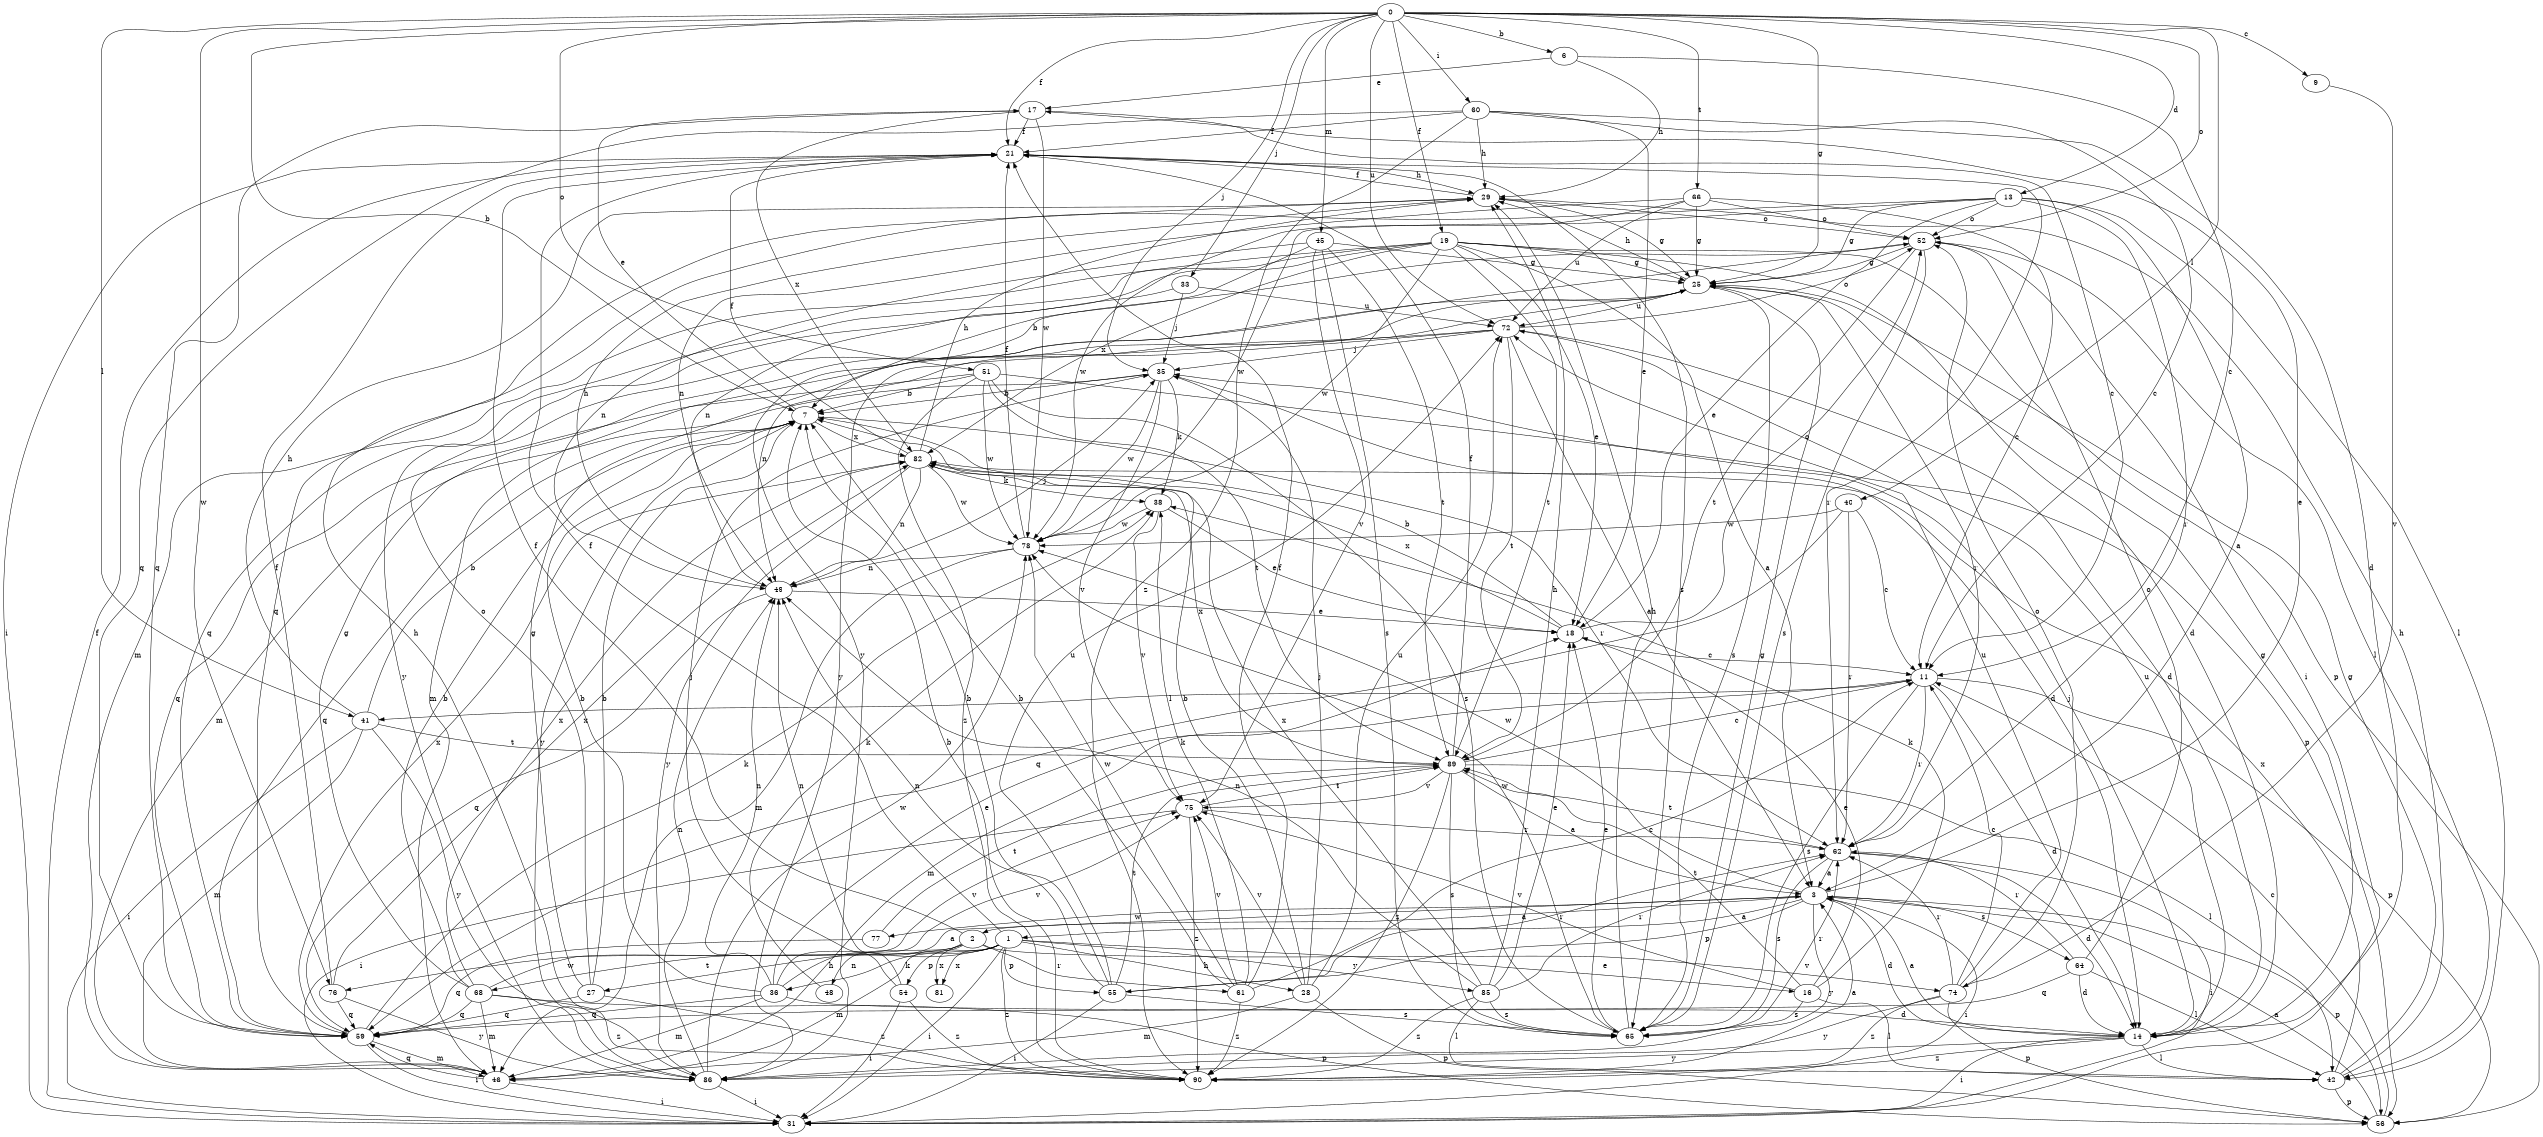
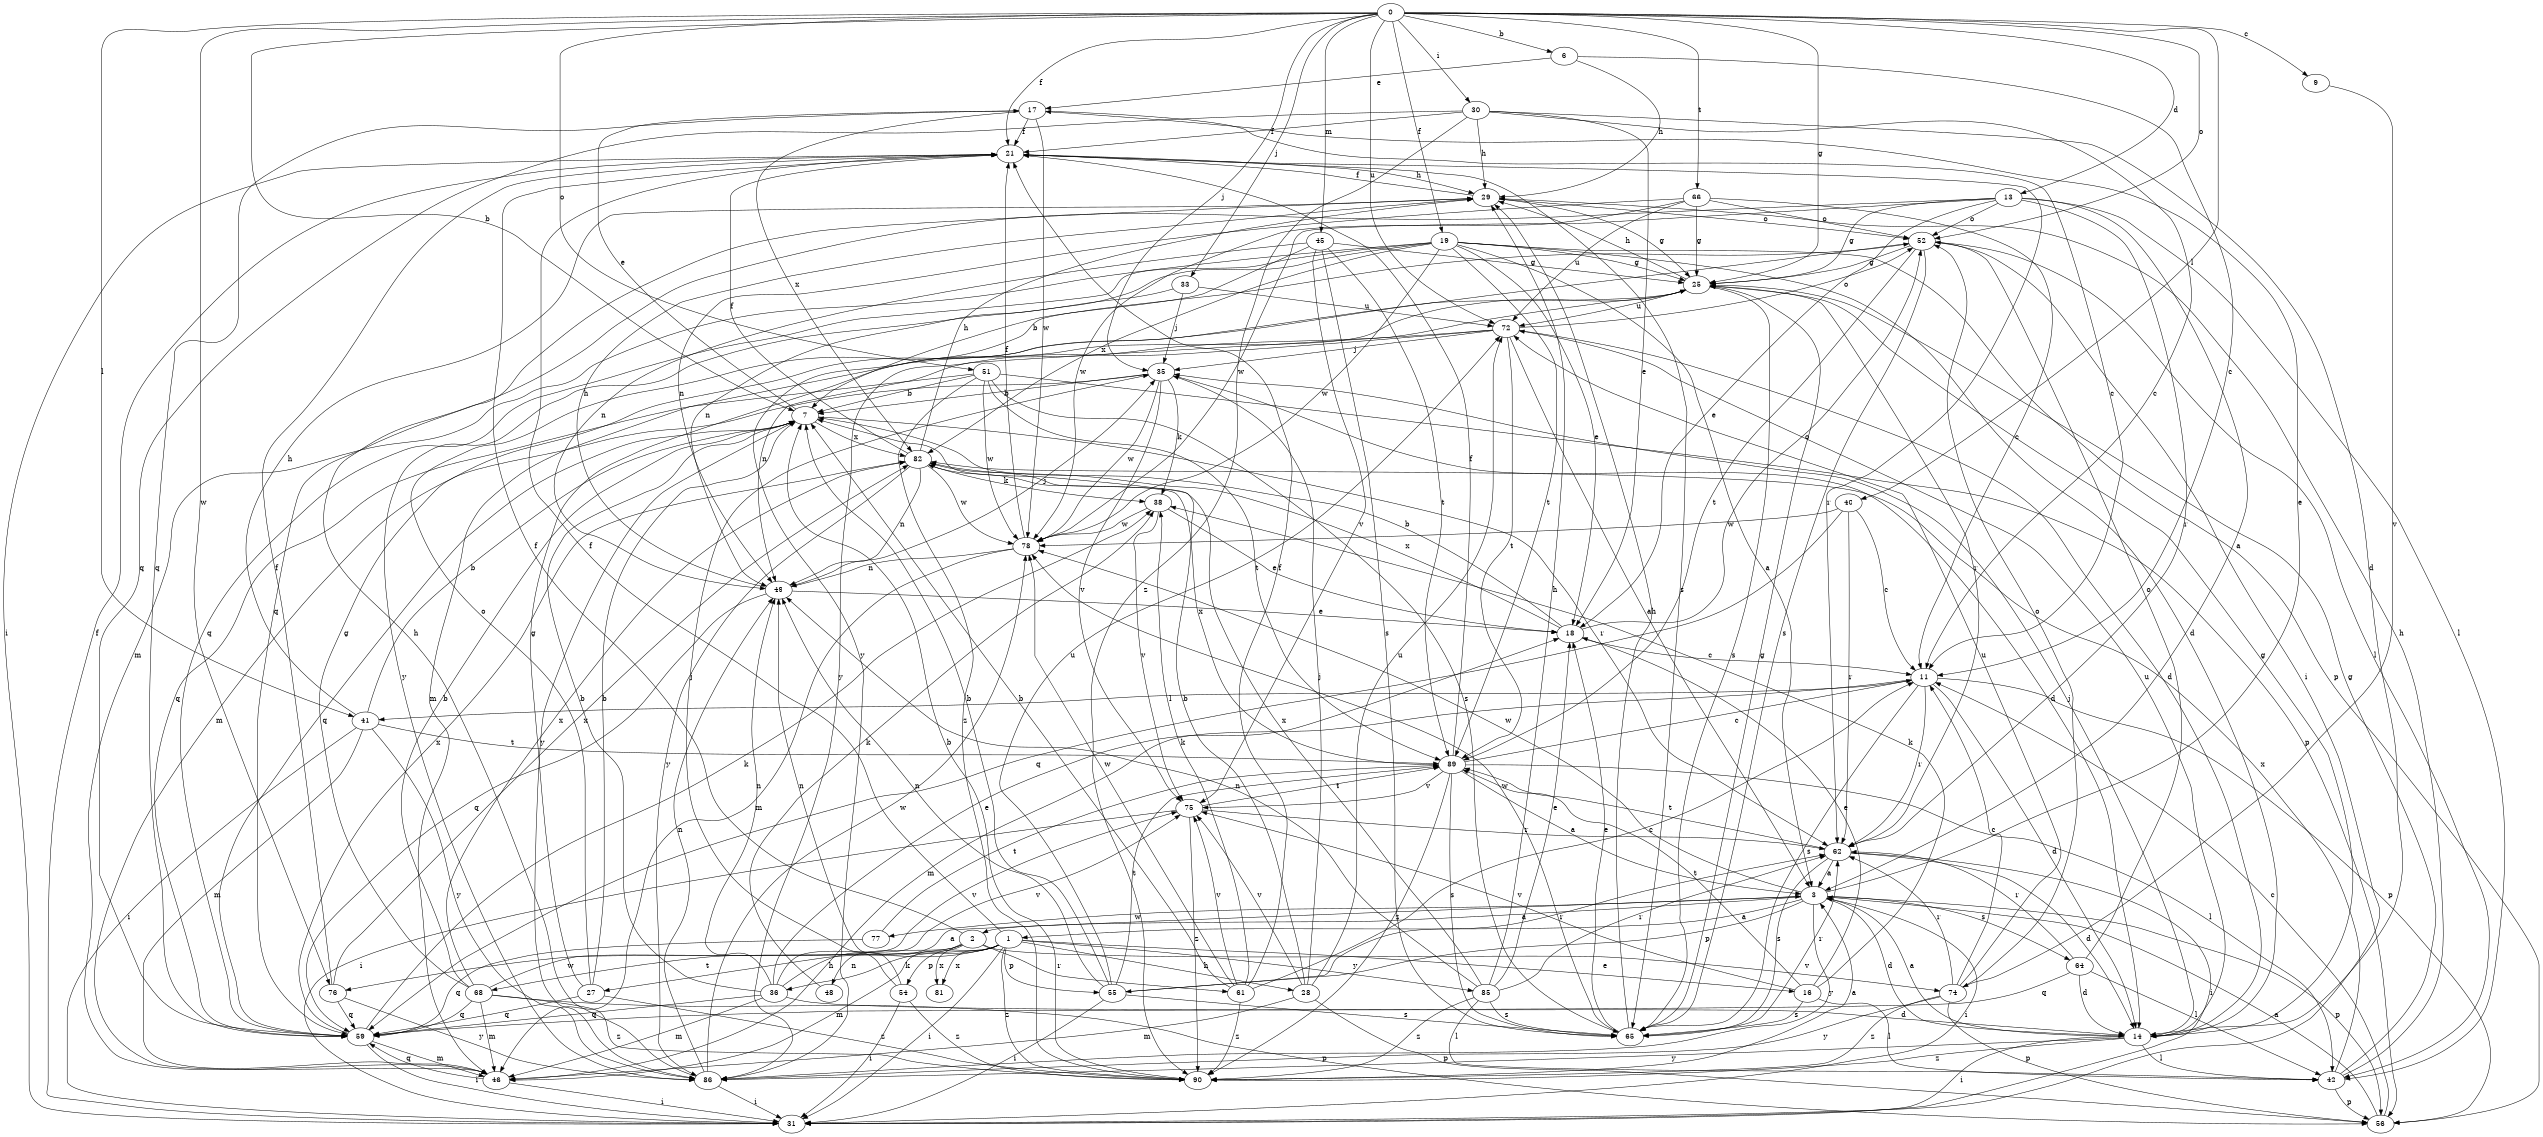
(1476, 110) -> (1476, 110)
